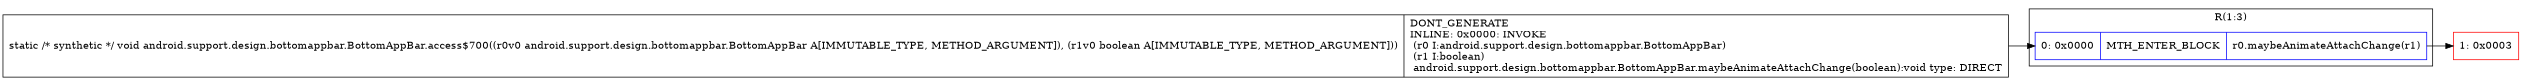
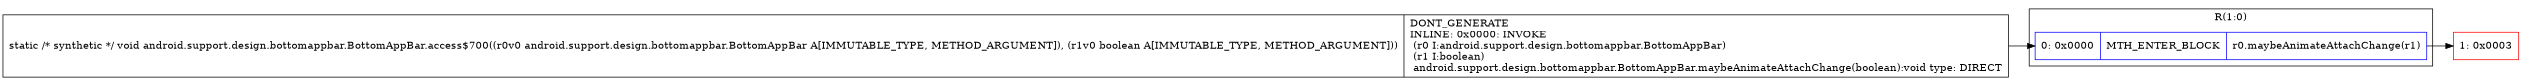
(2231, 17) -> (2231, 17)
